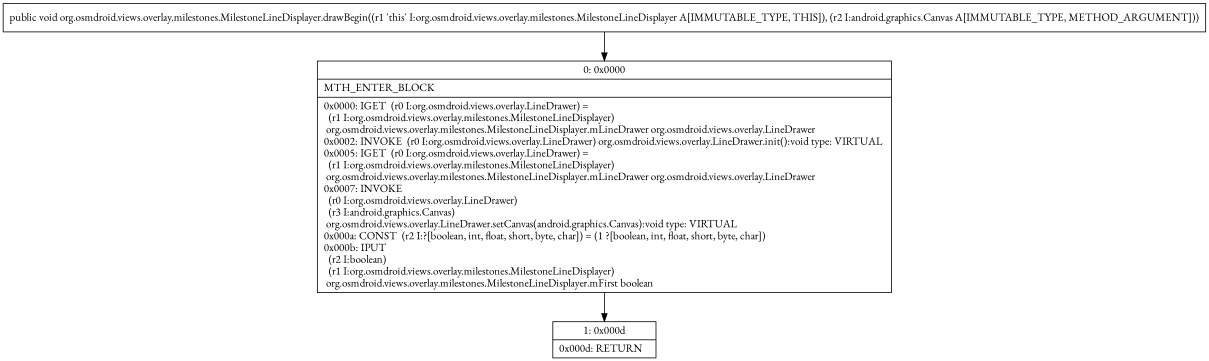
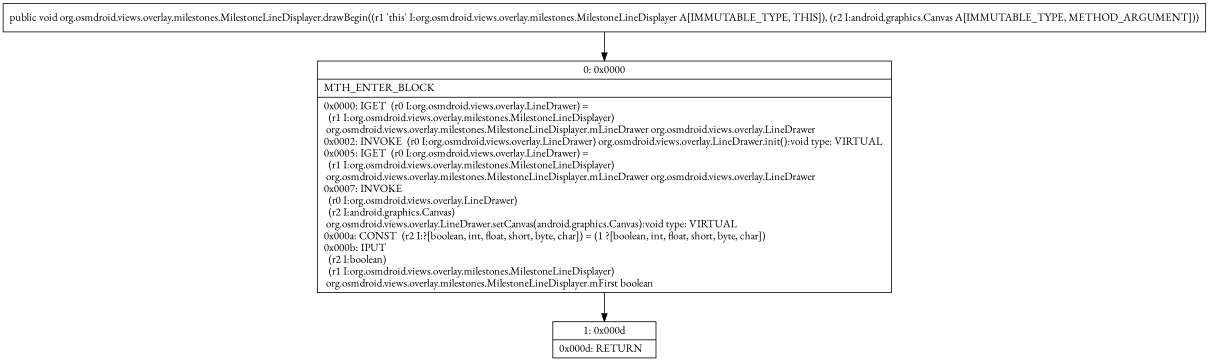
(389, 212) -> (389, 212)
